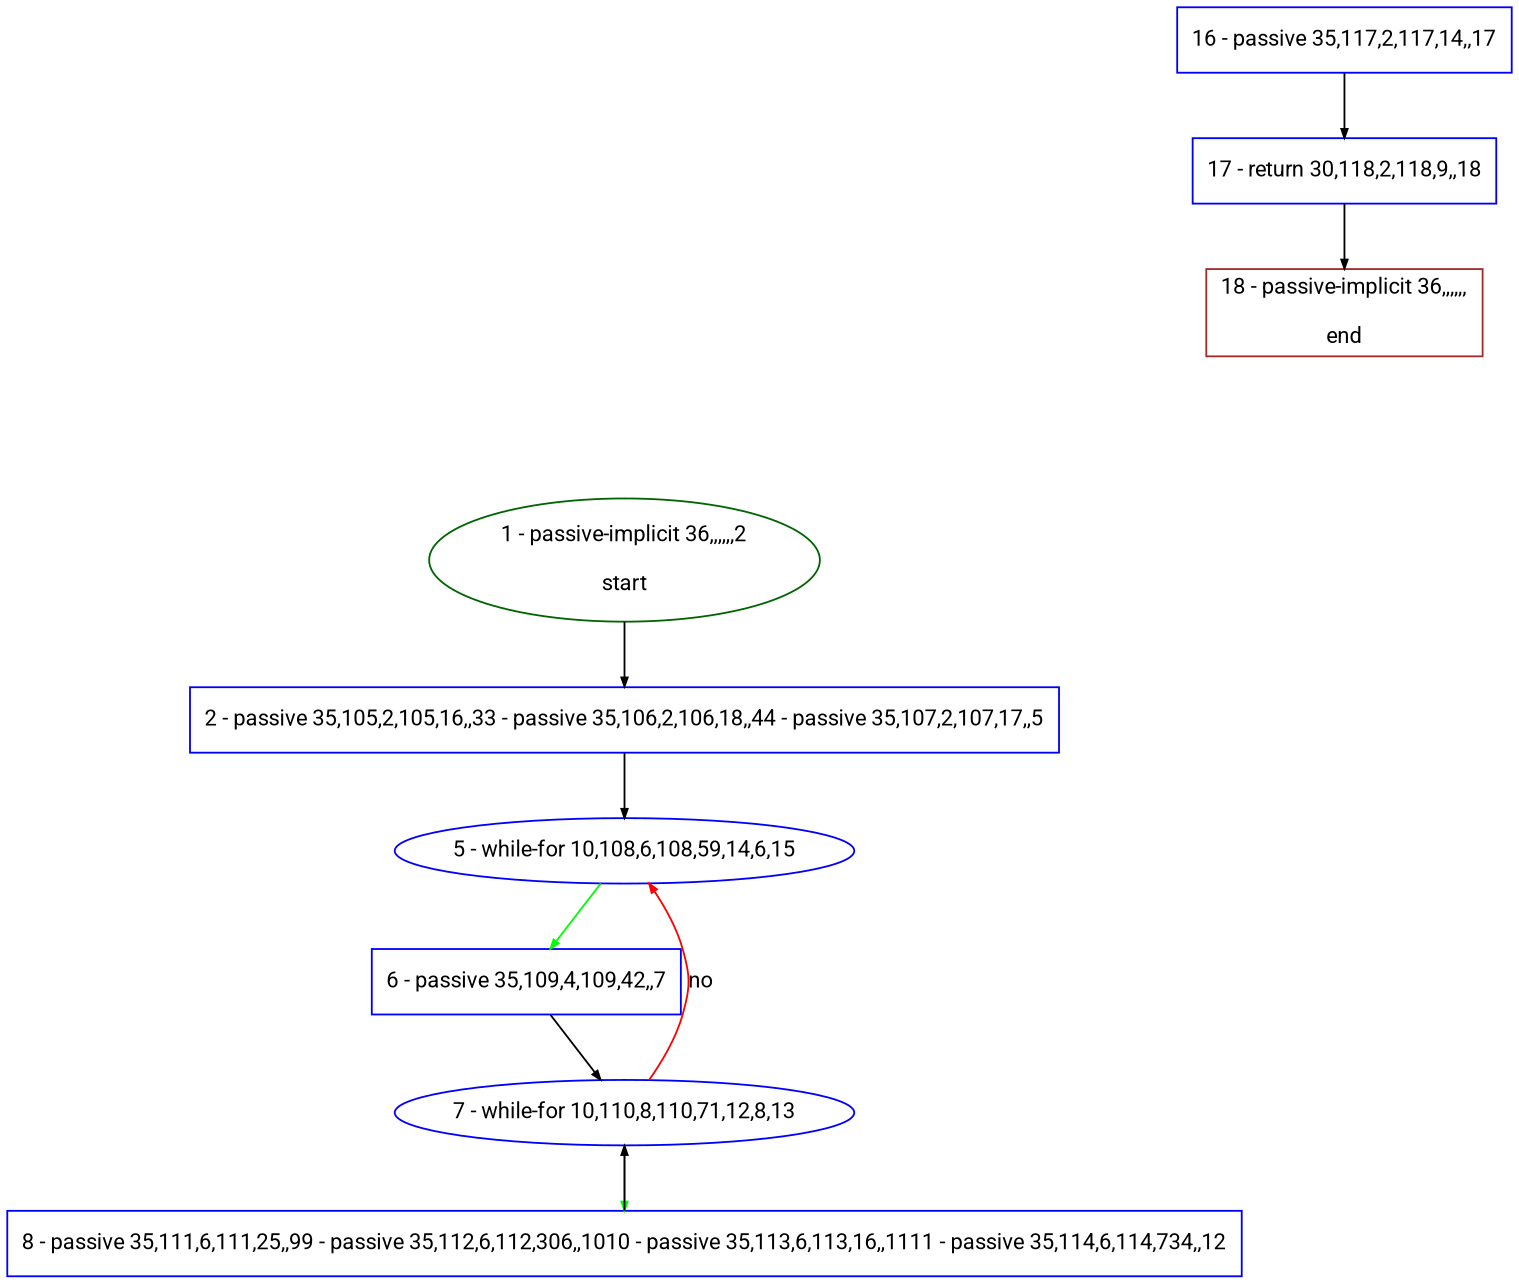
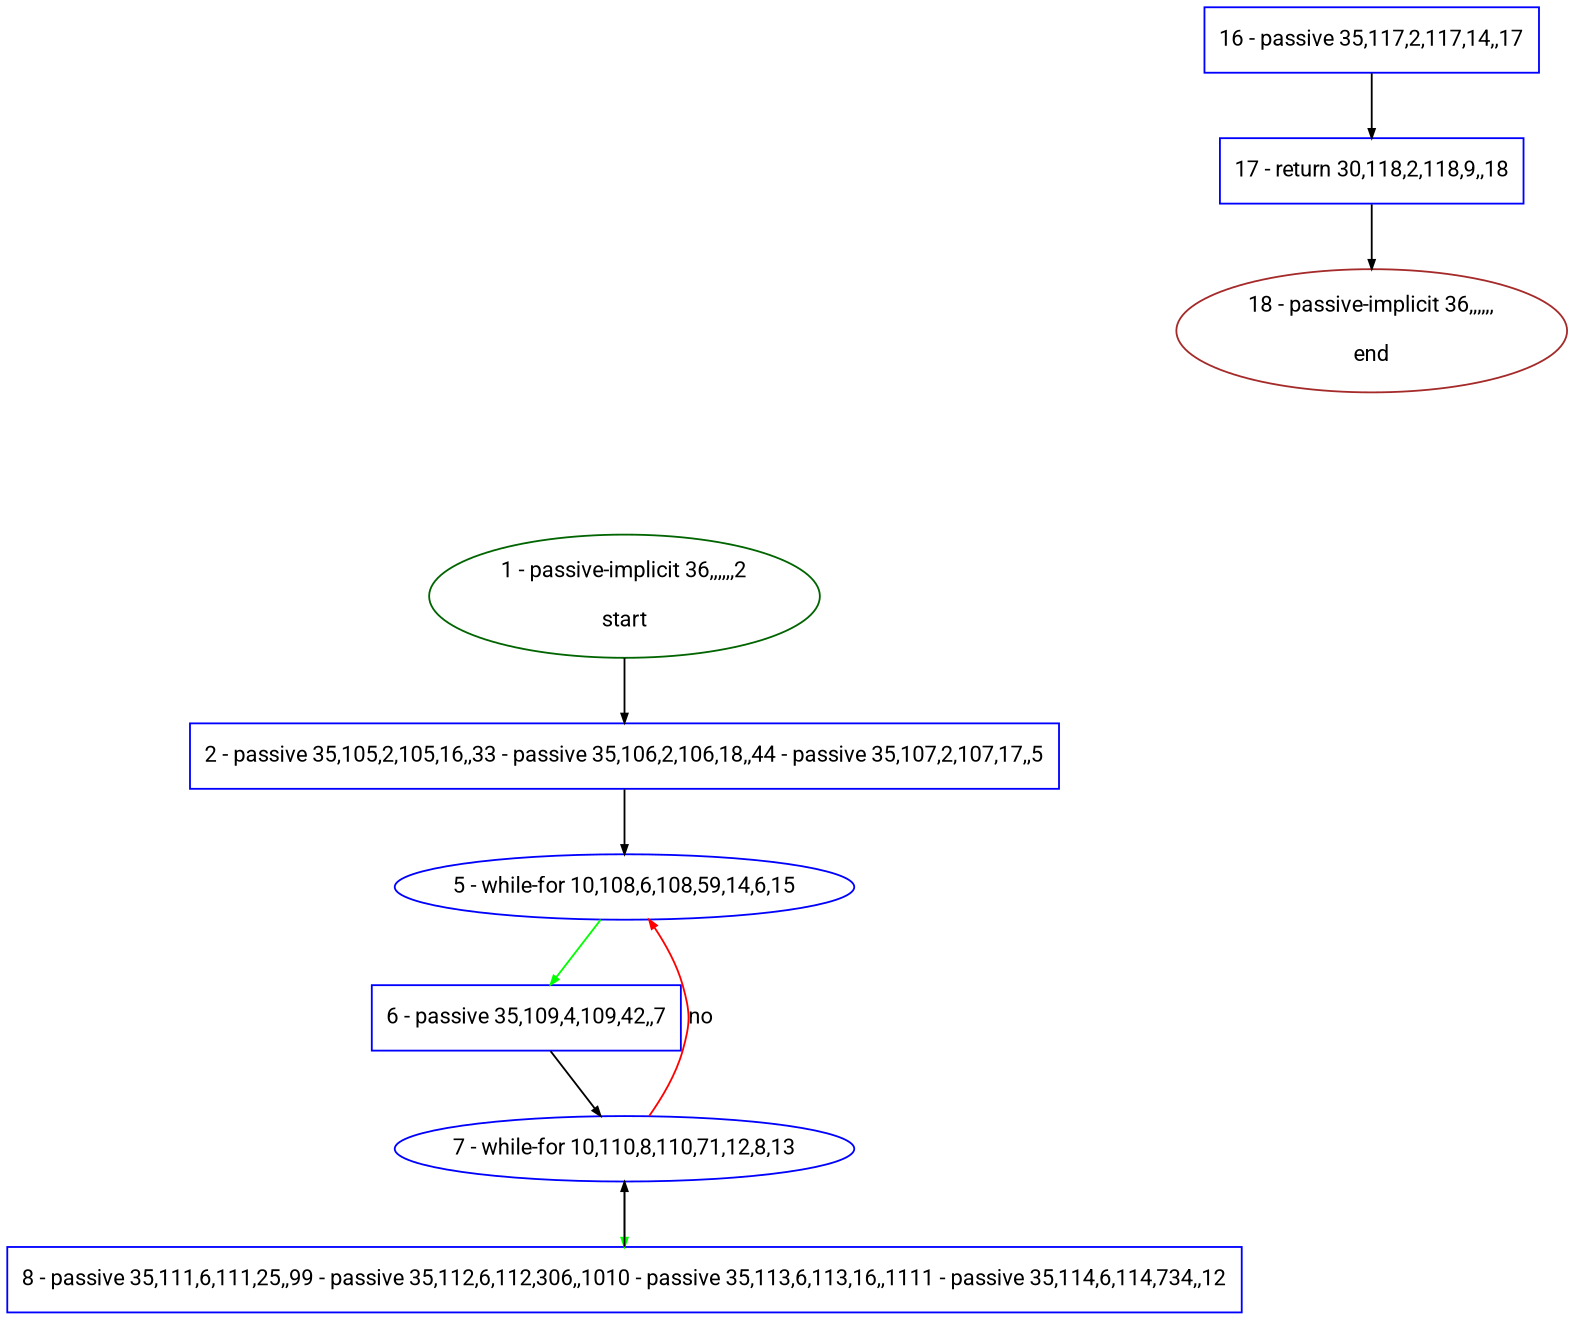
(1344, 313) -> (1372, 331)
